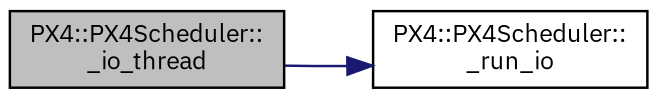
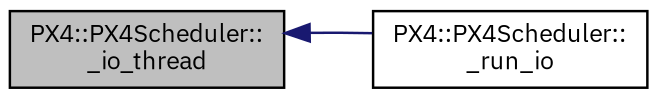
(316, 66) -> (341, 33)
